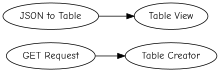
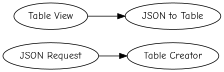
(113, 16) -> (103, 16)
(51, 56) -> (51, 56)
